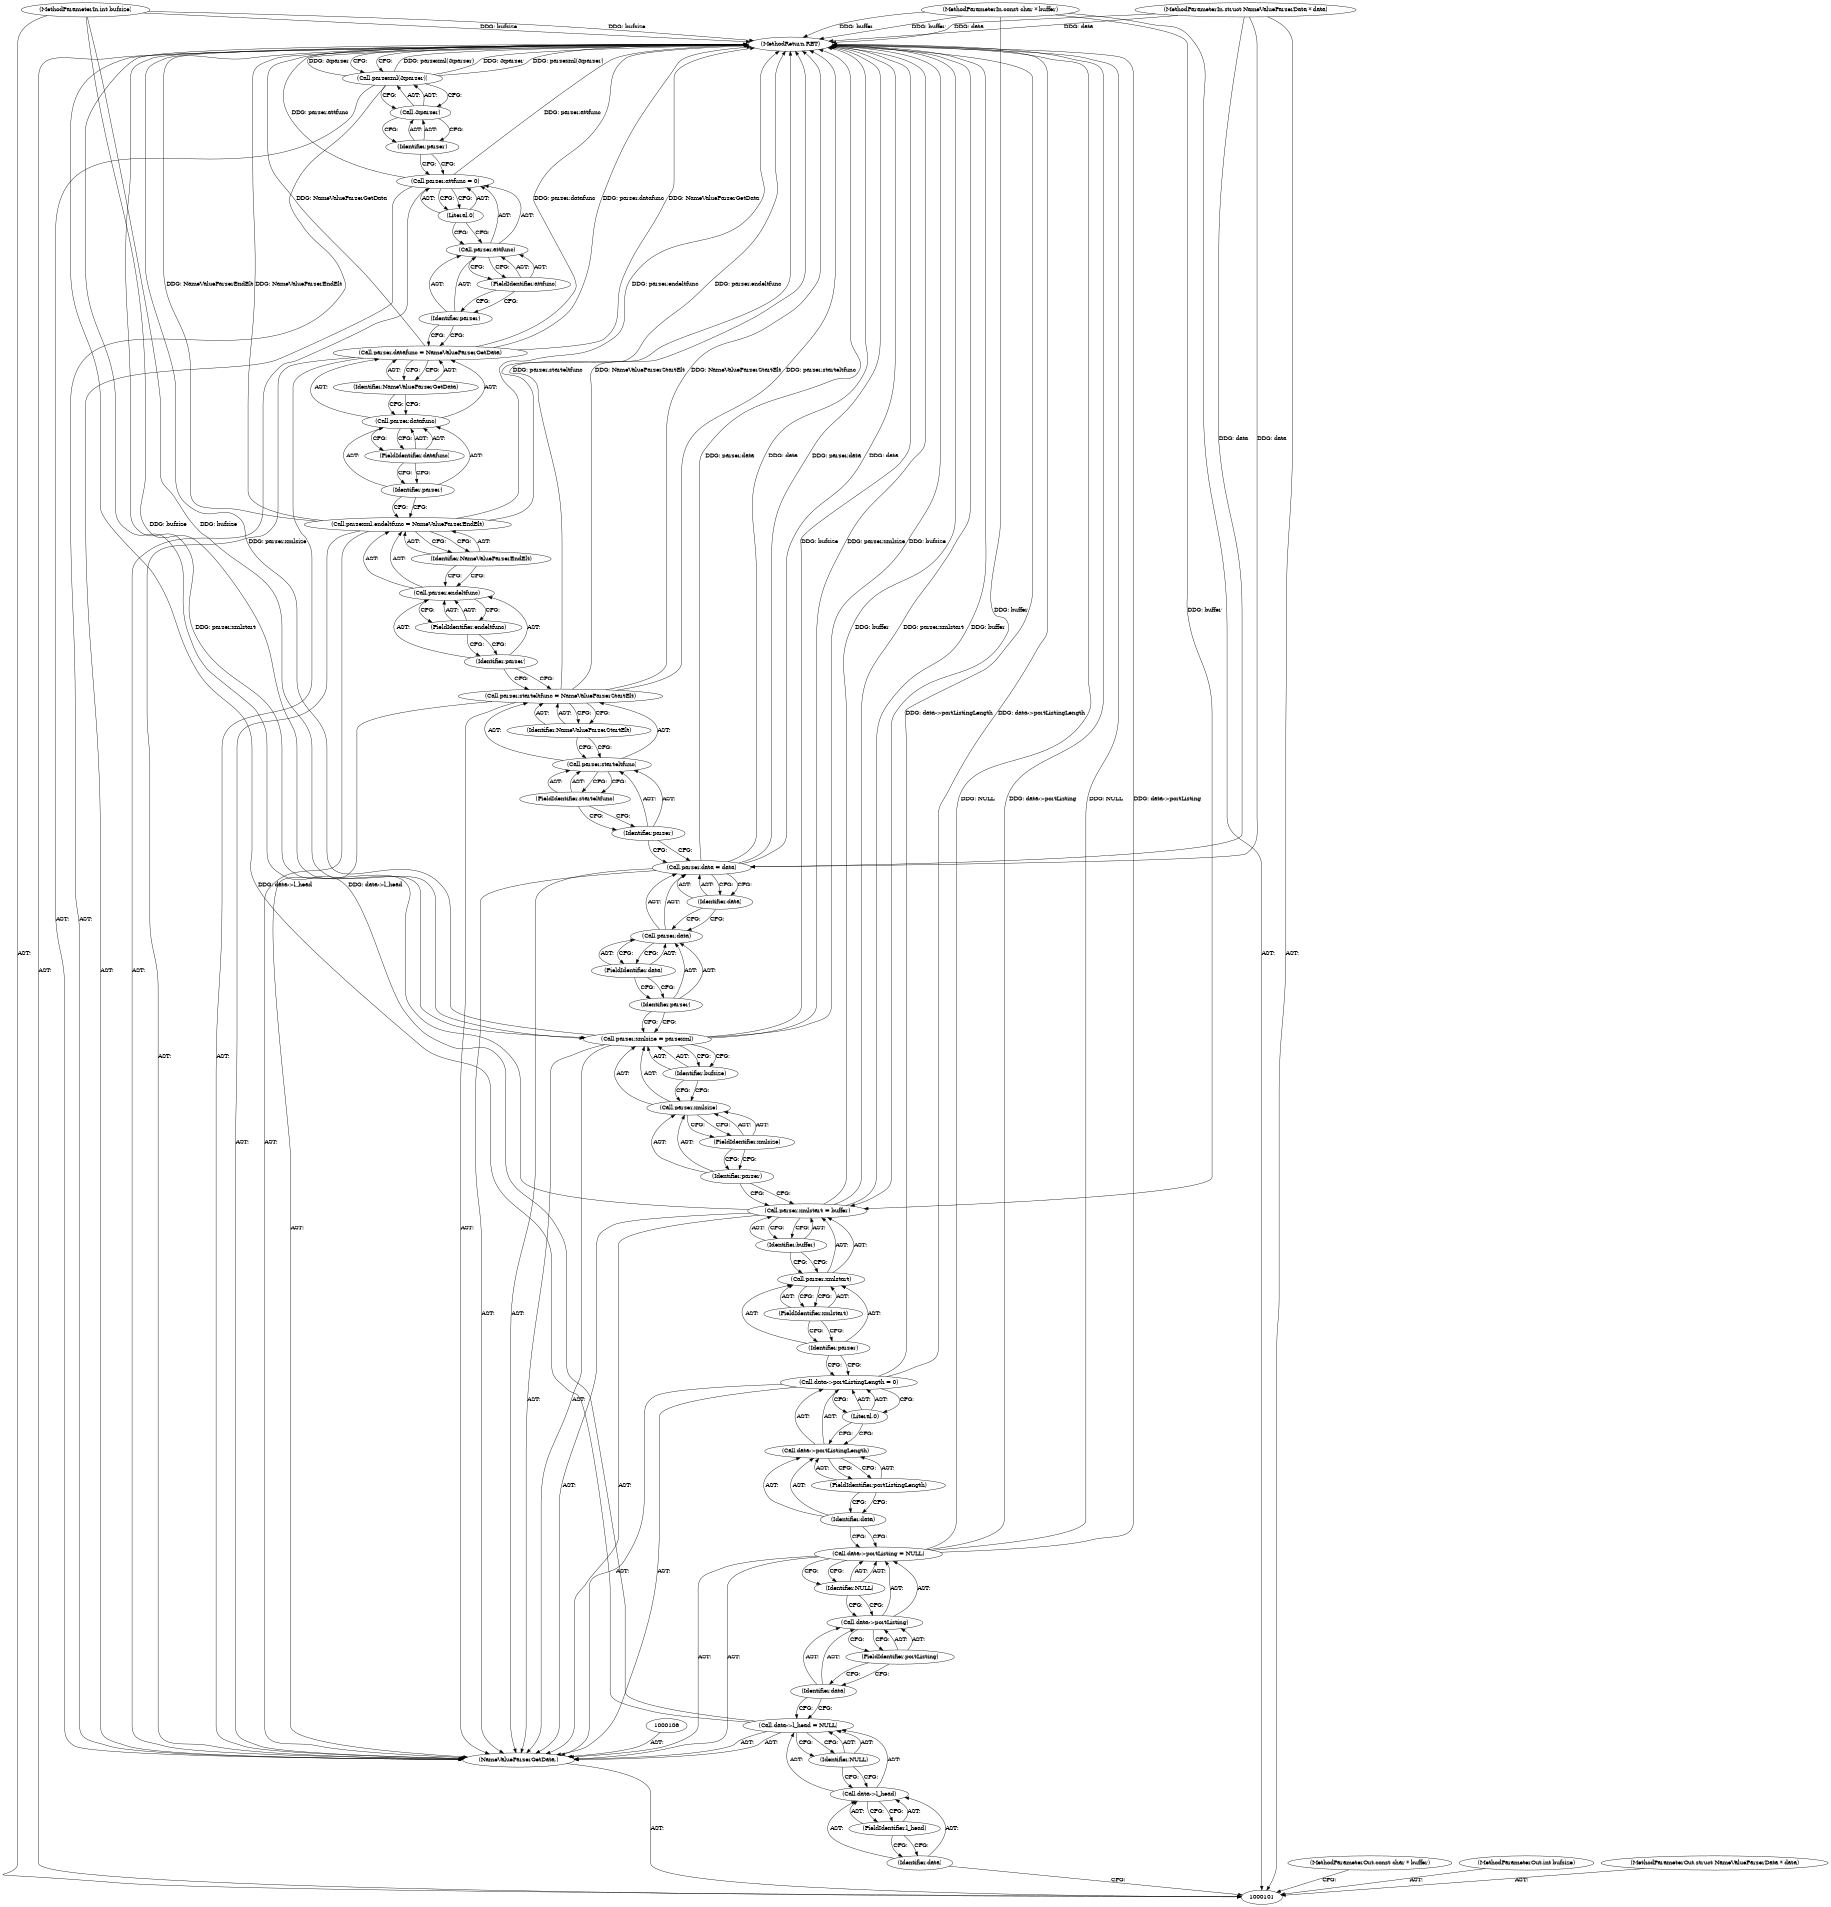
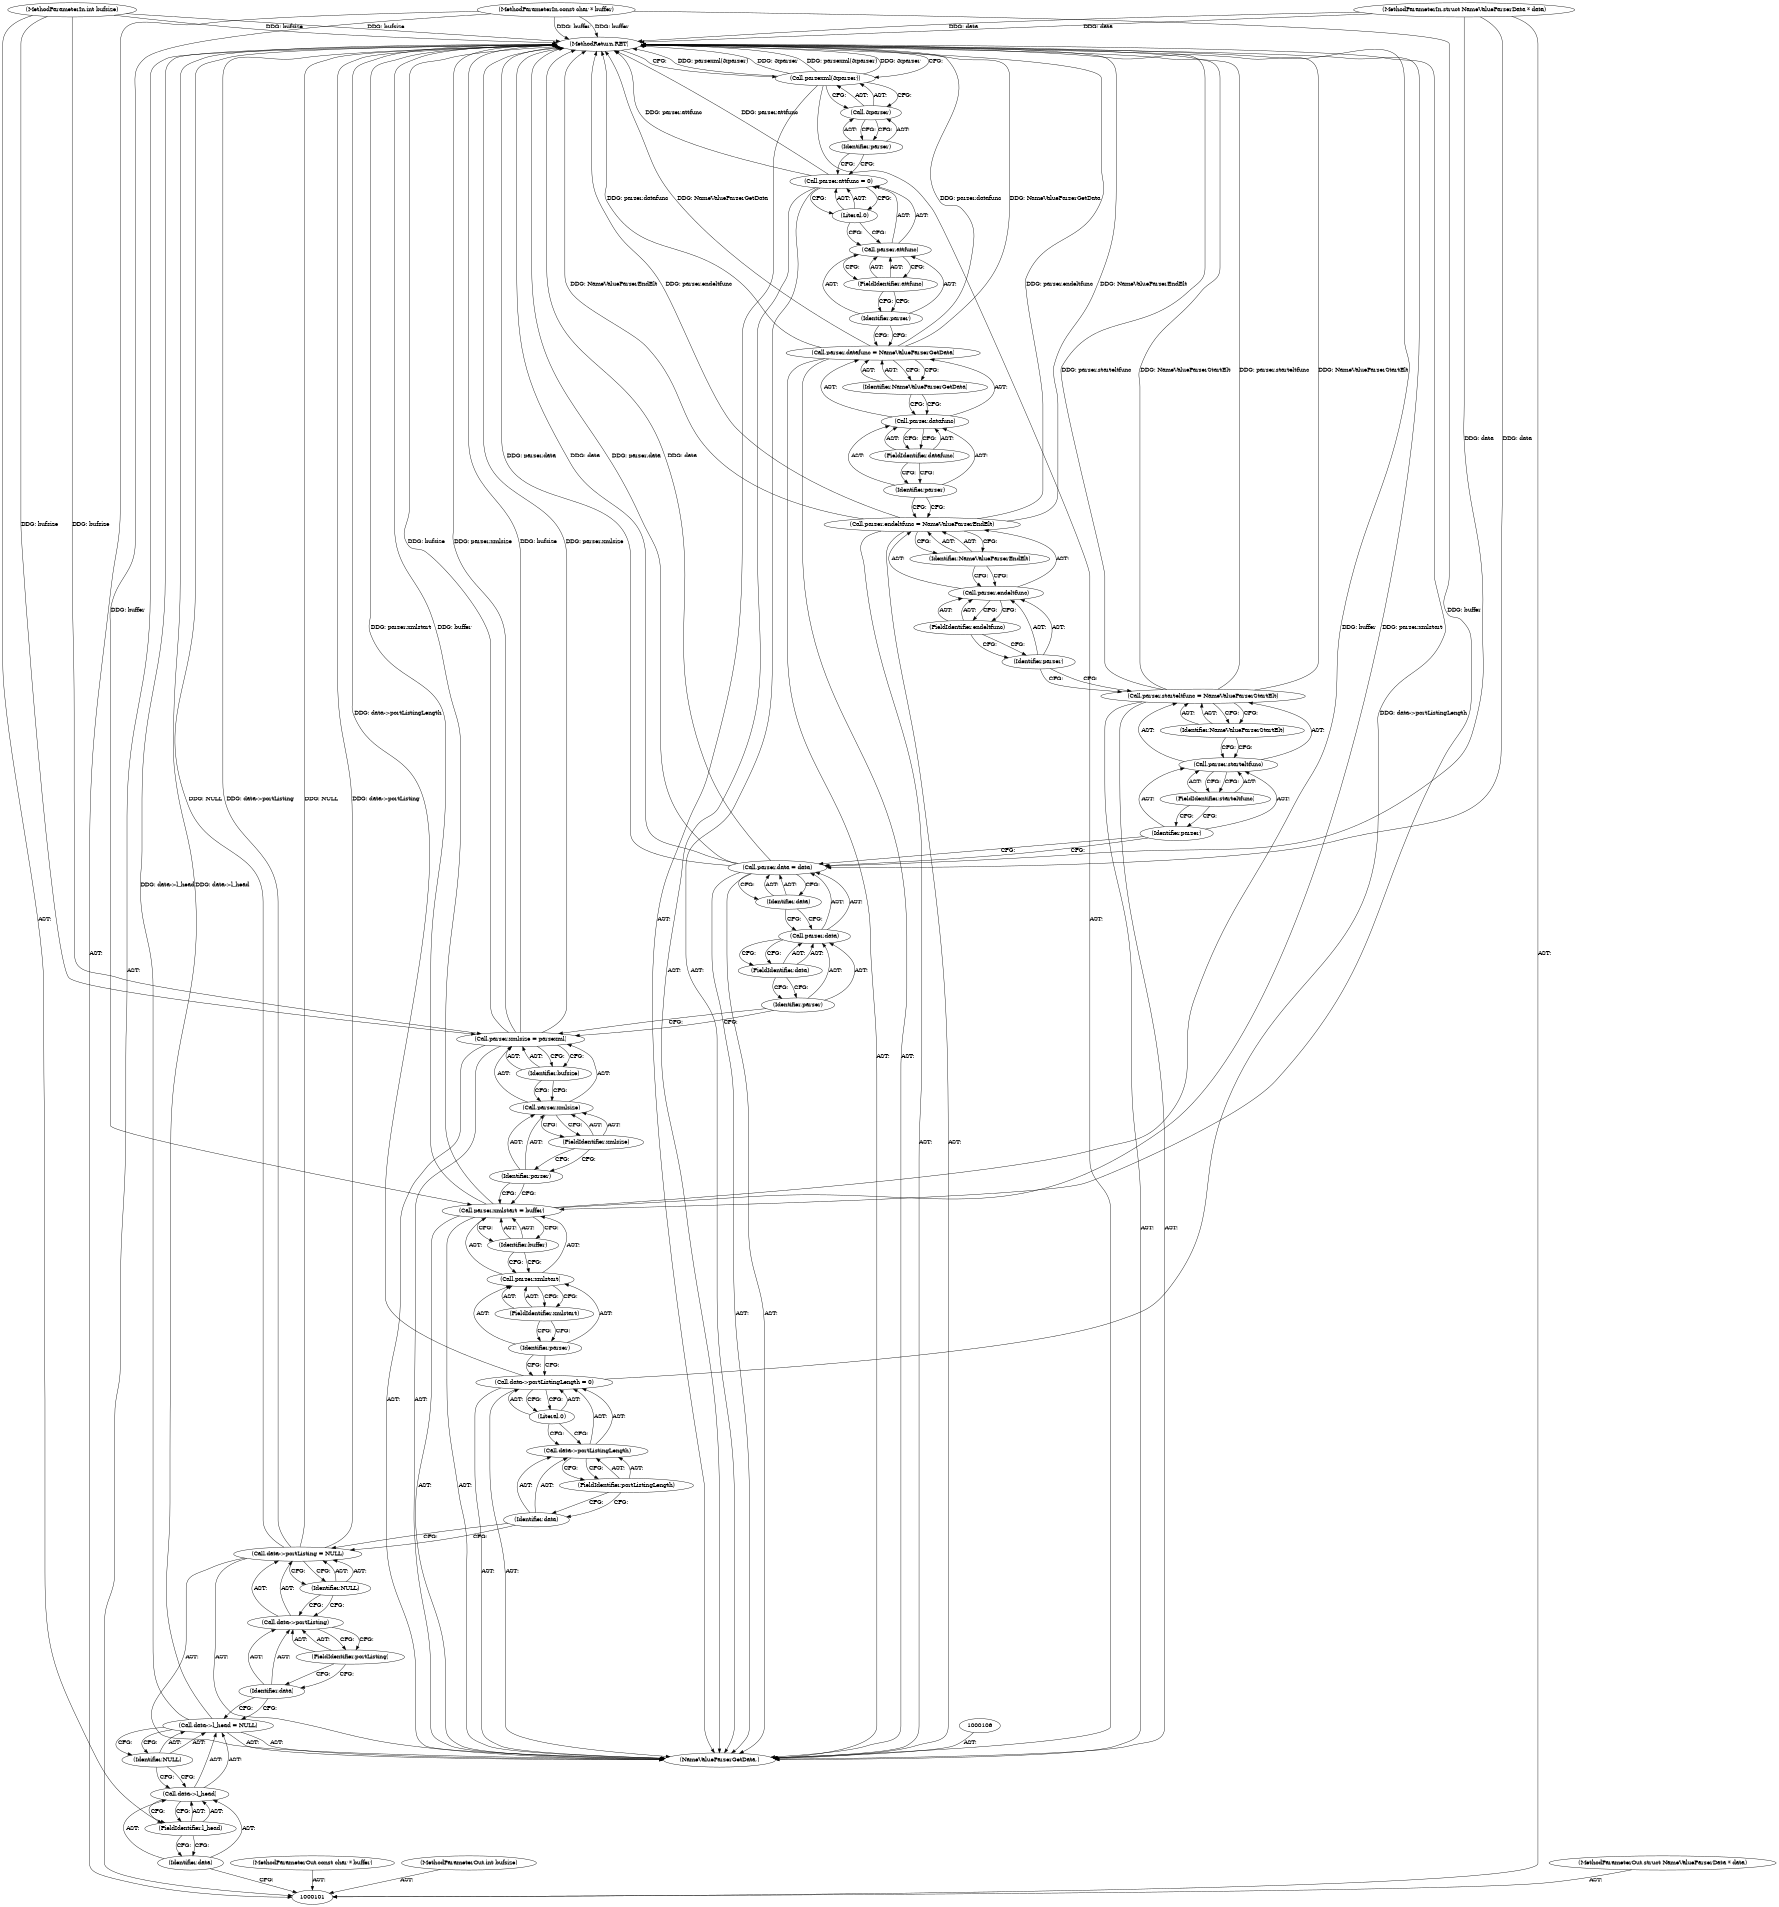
(408, 525) -> (922, 525)
(18, 1558) -> (39, 929)
(1330, 1880) -> (320, 1880)
(861, 1889) -> none
